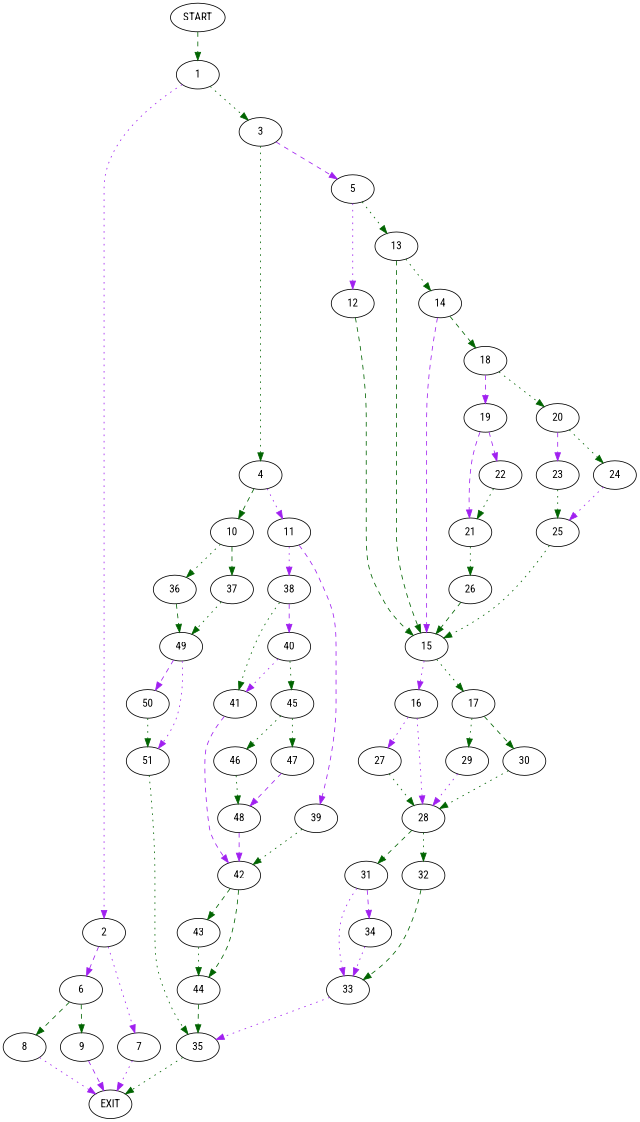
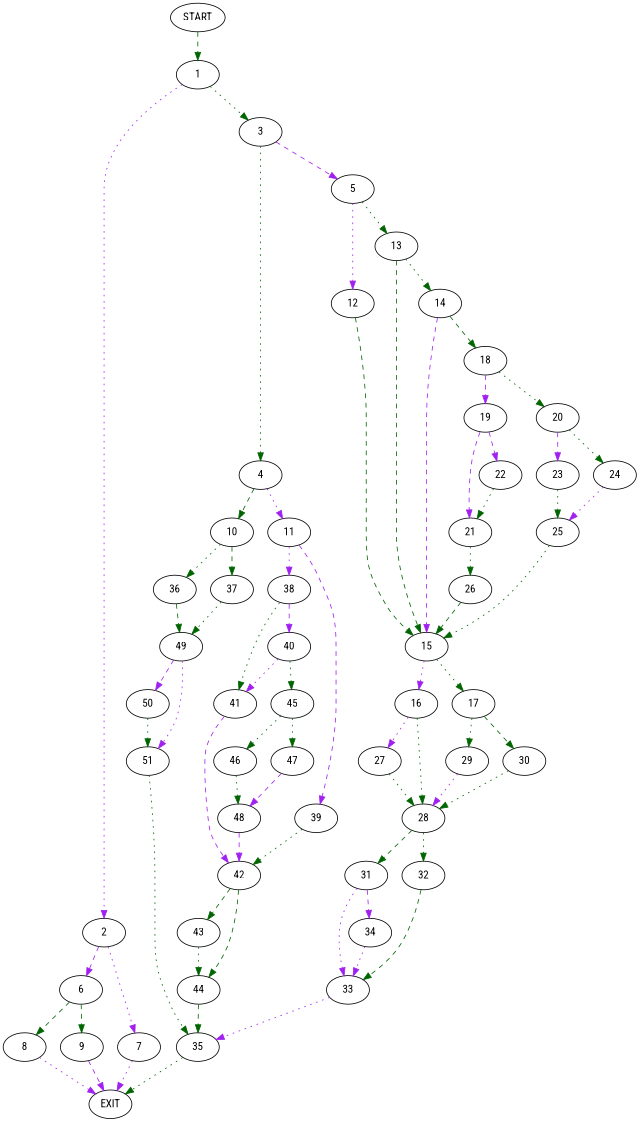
(420, 757) -> (420, 757)
